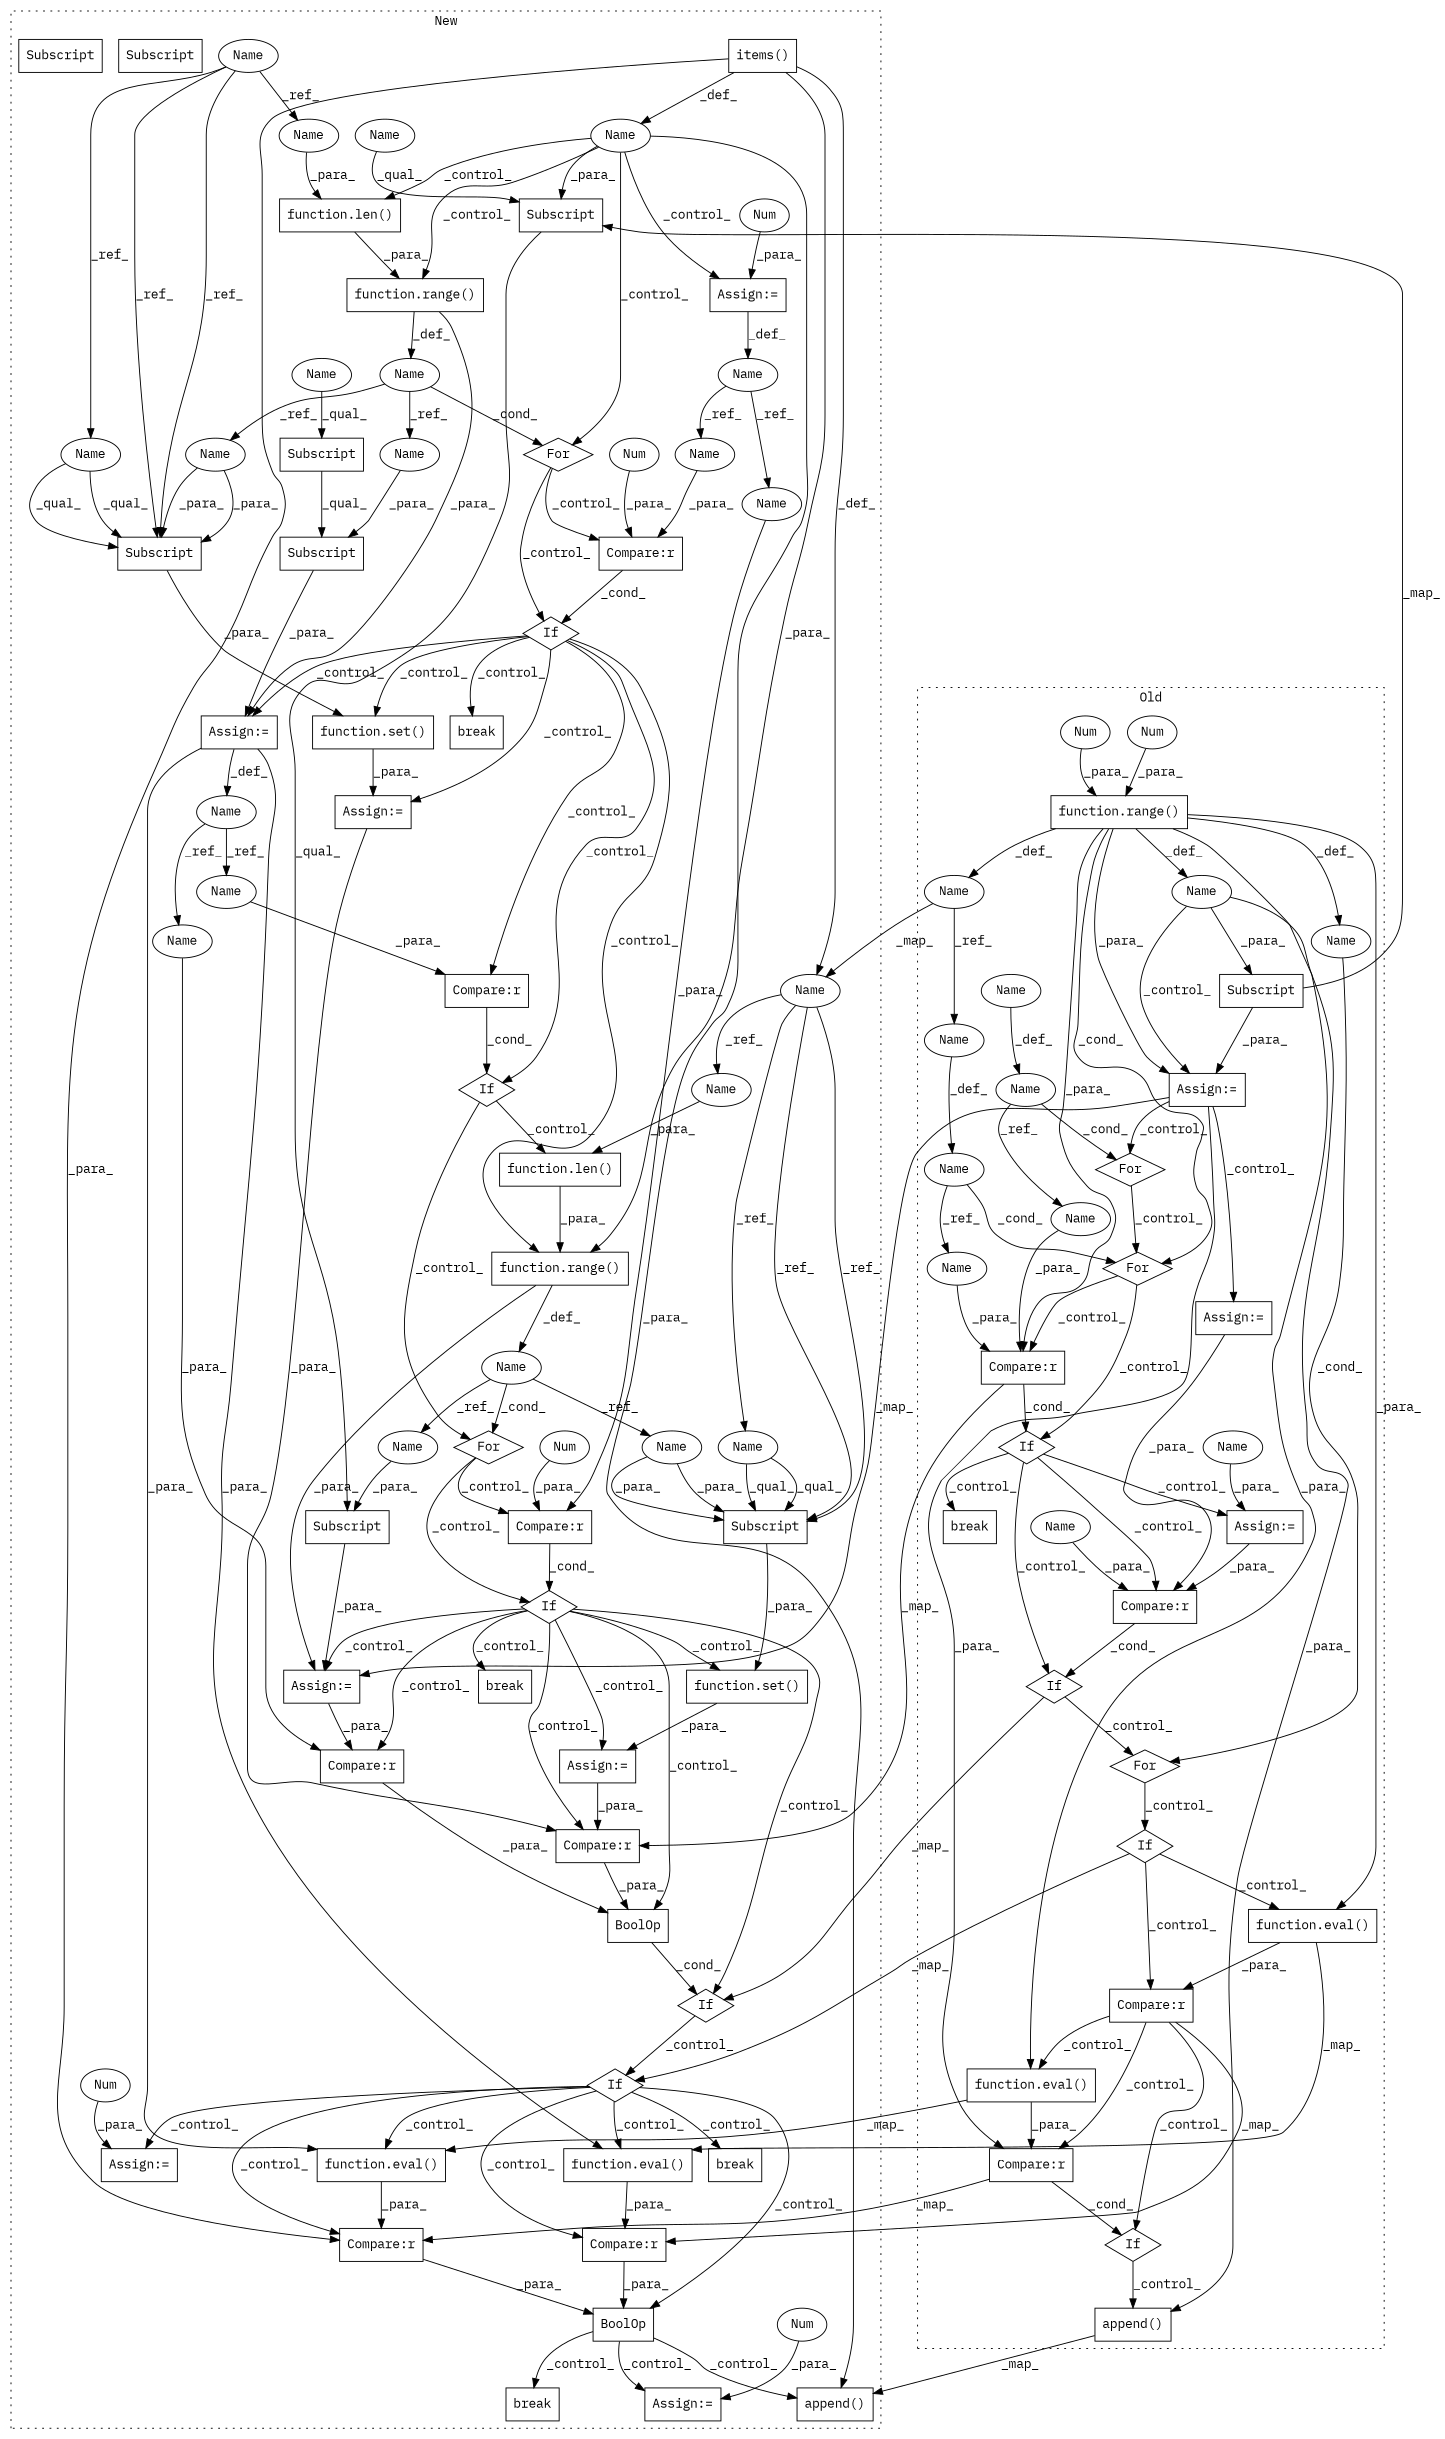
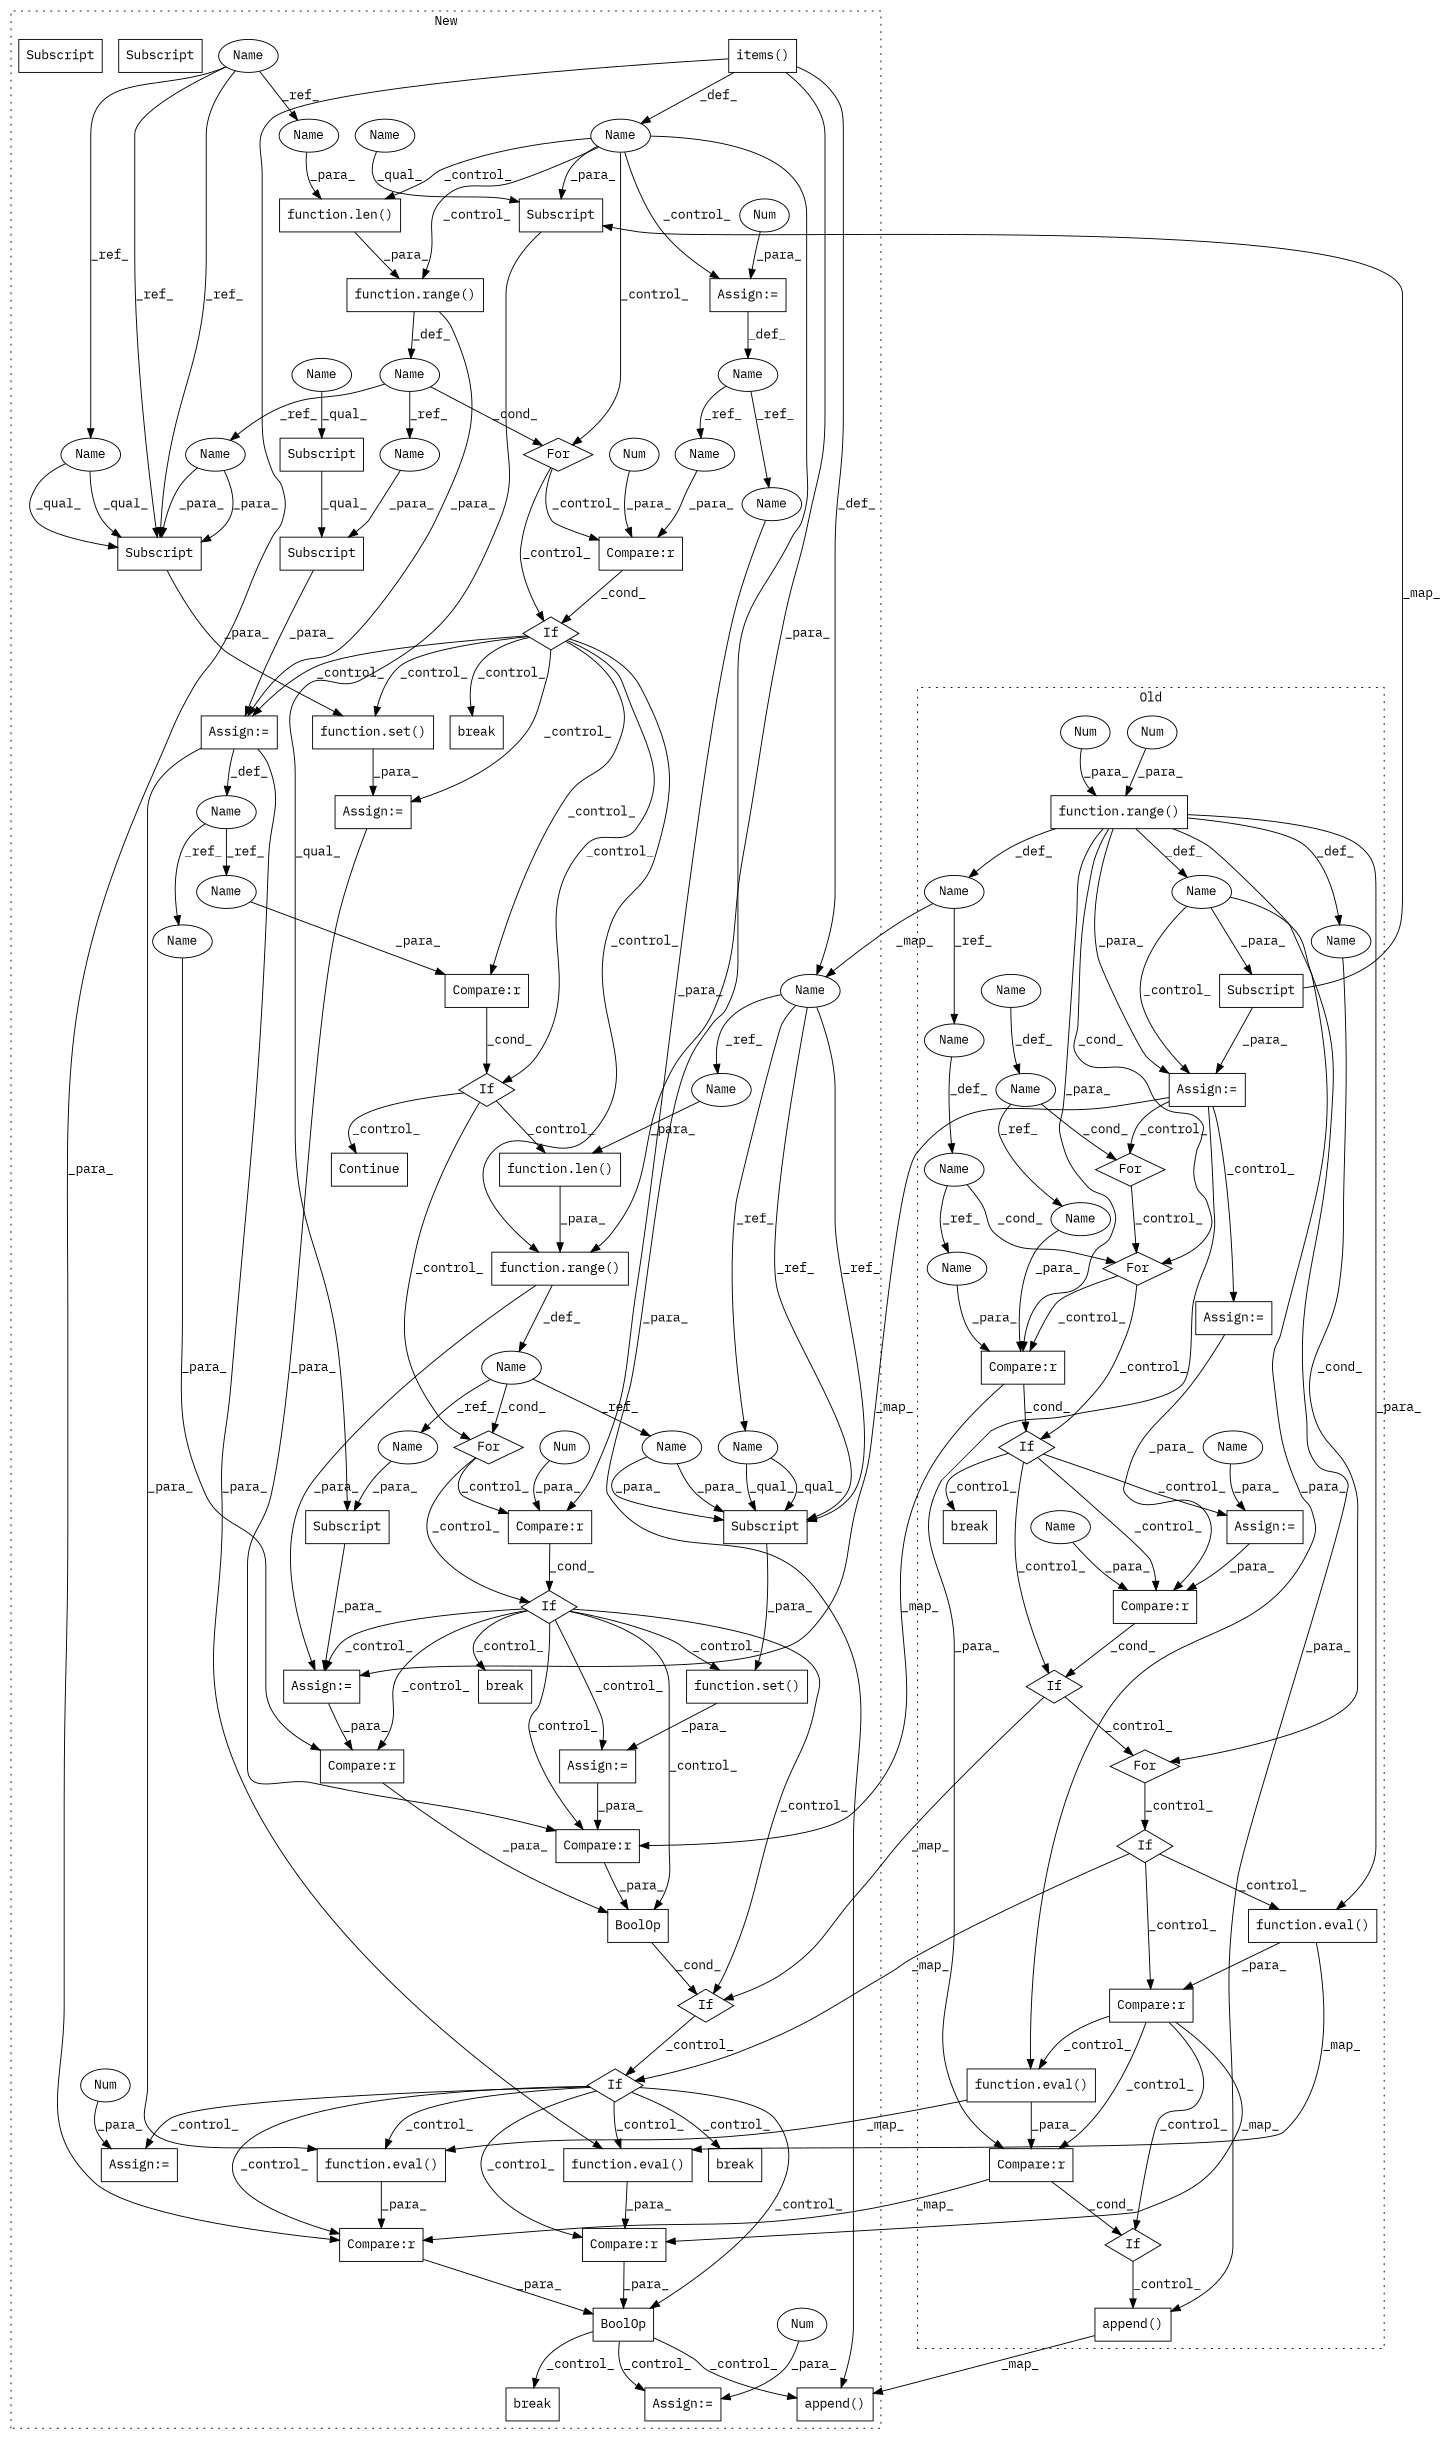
none -> (369, 1170)
